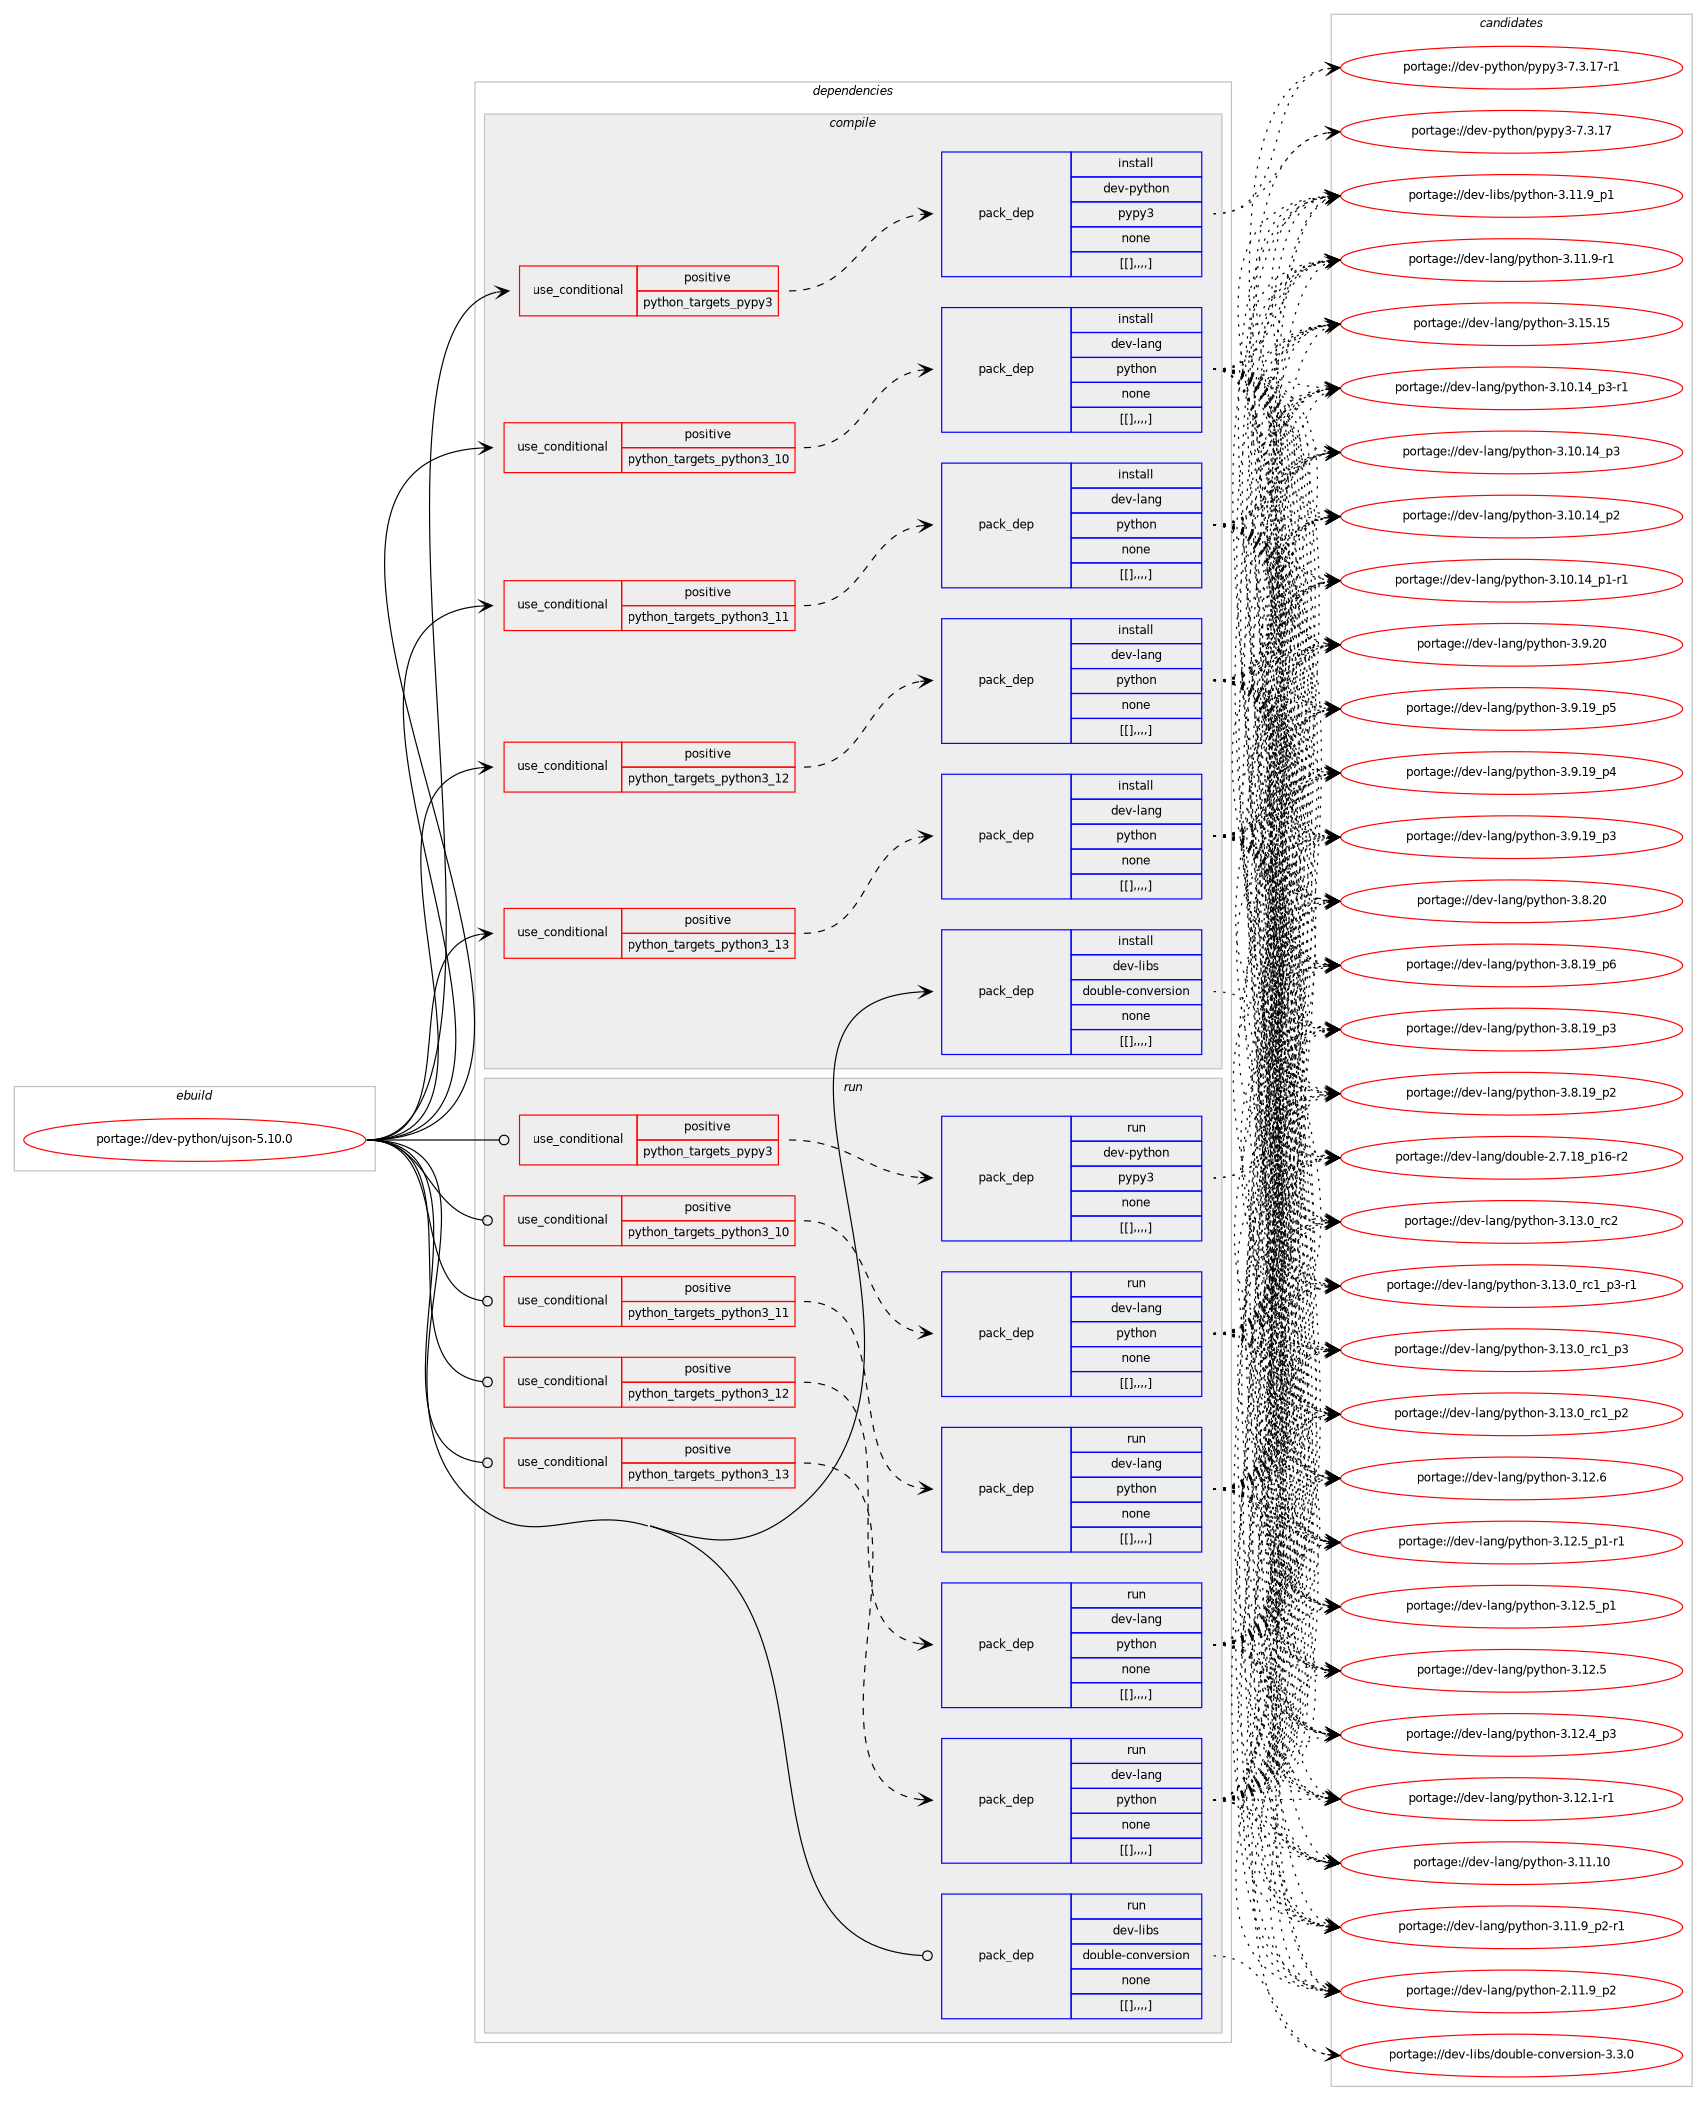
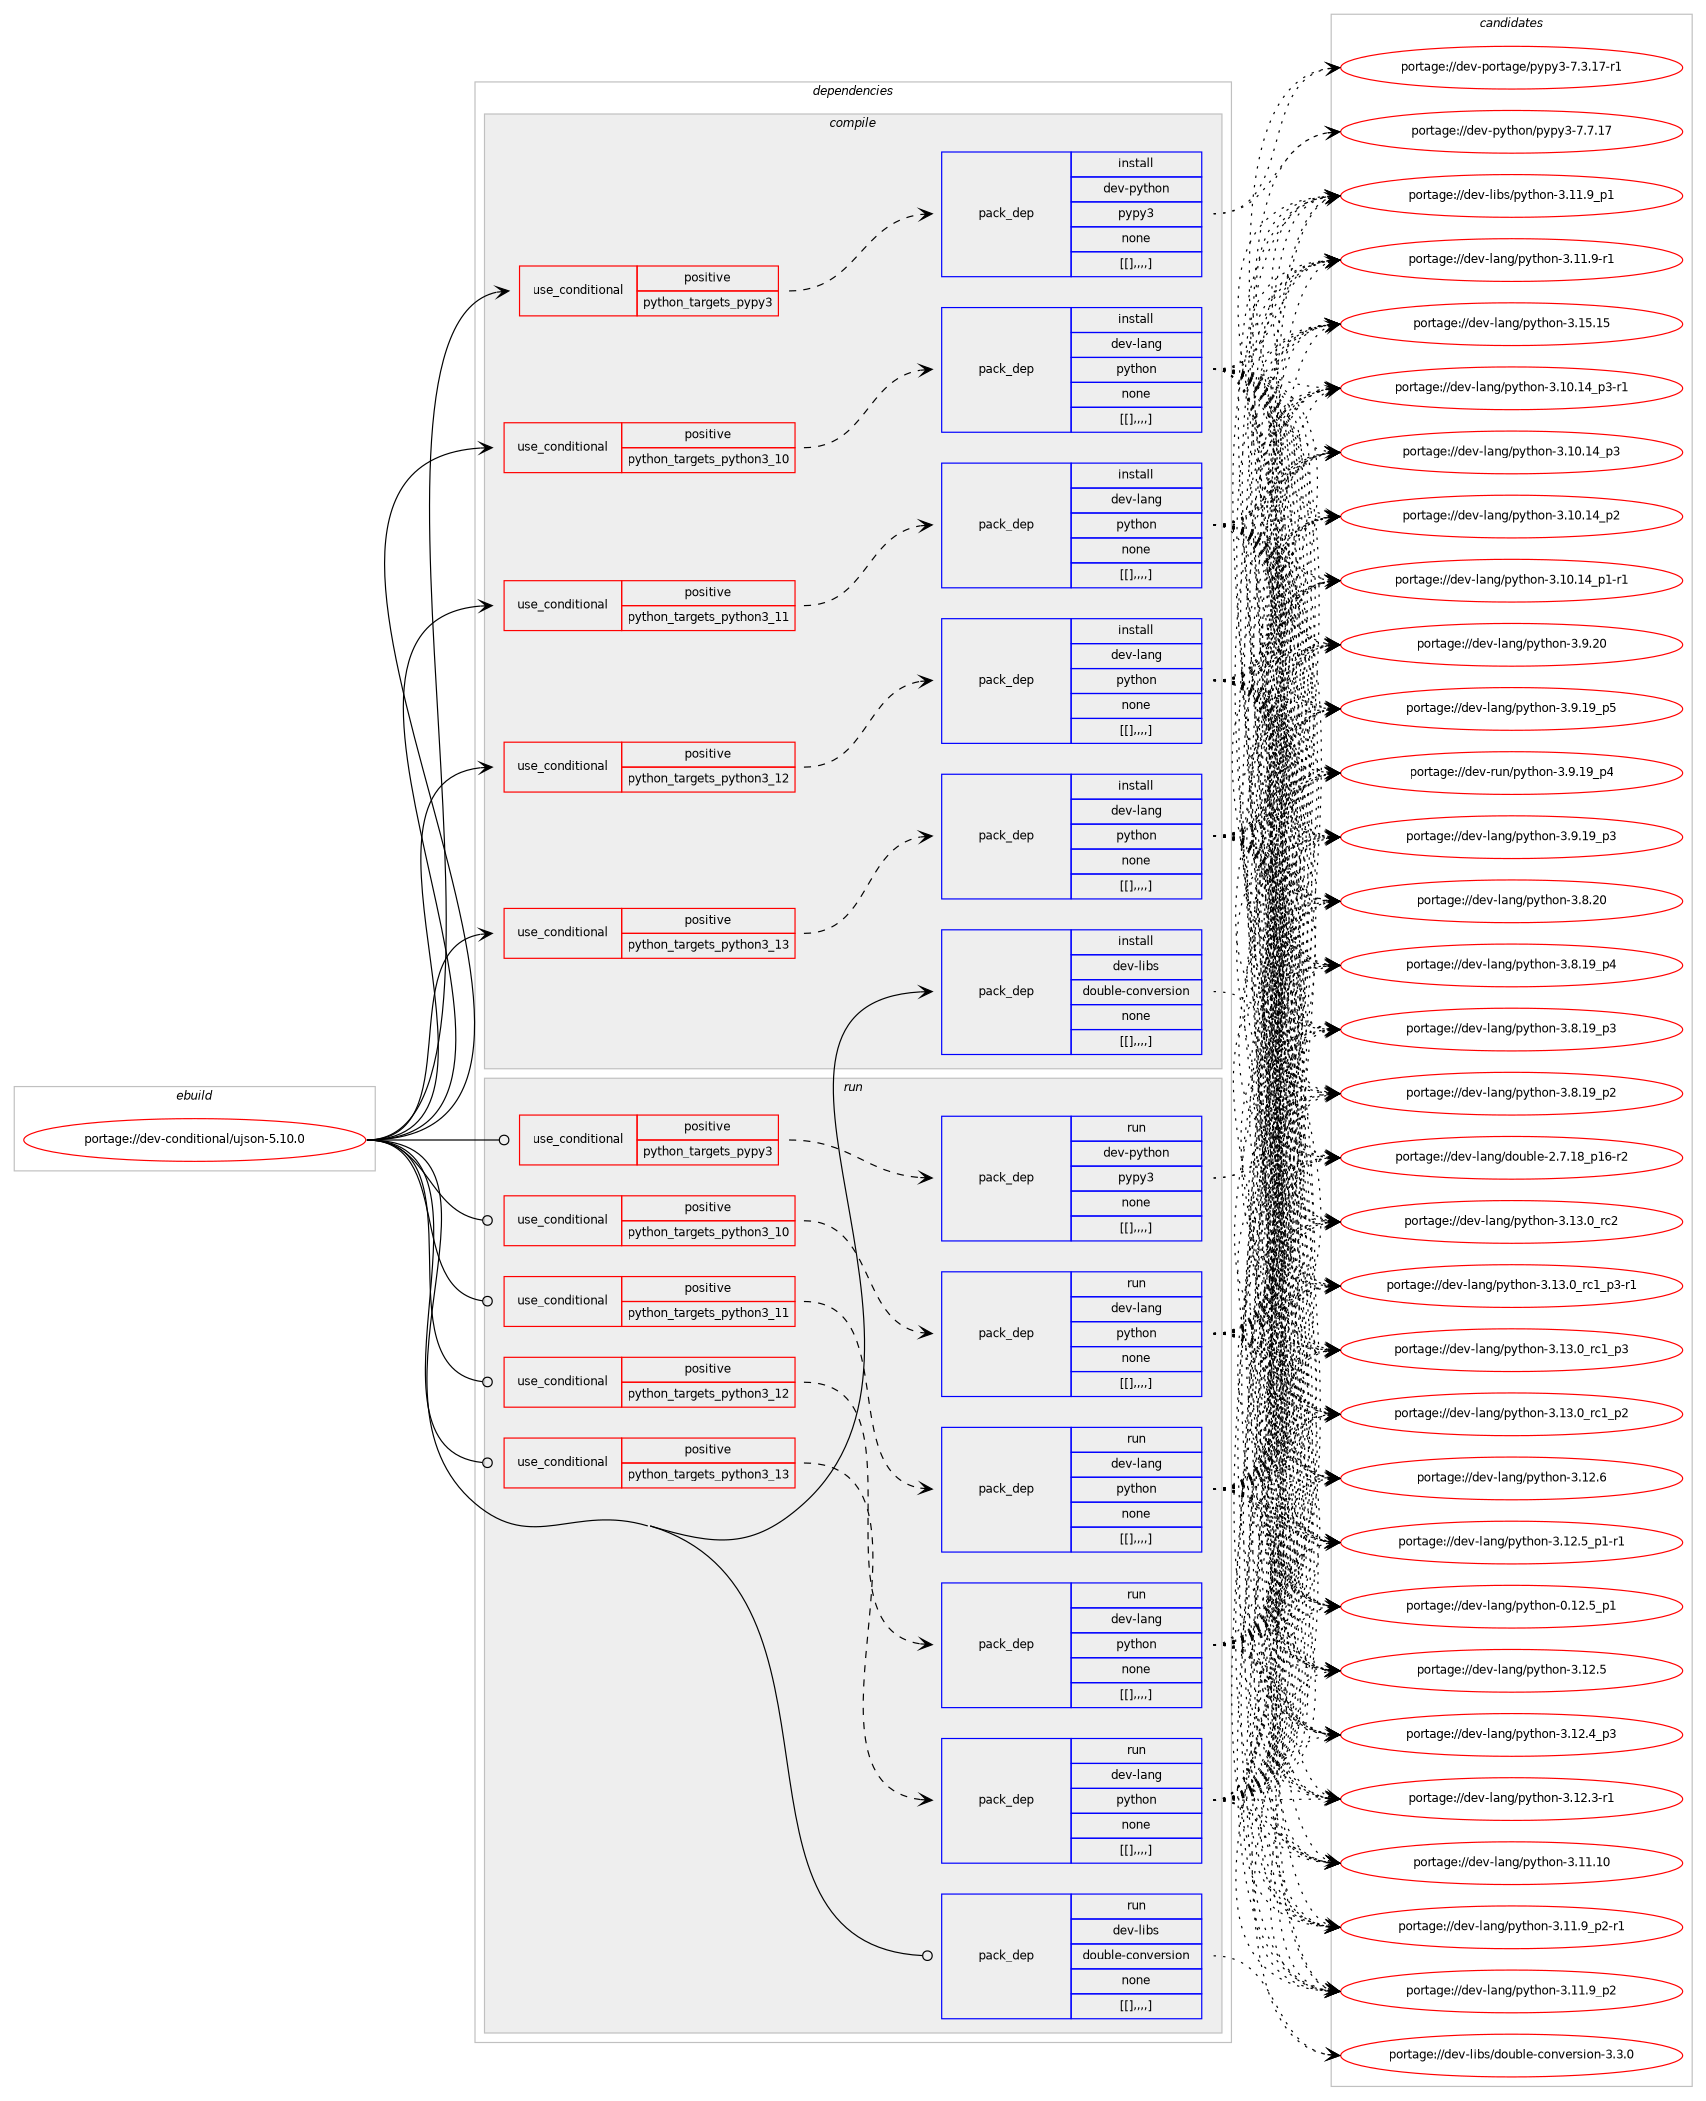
(1512, 68) -> (1512, 68)
(1512, 132) -> (1512, 132)
(1512, 773) -> (1512, 773)
(1512, 965) -> (1512, 965)
(195, 1140) -> (195, 1140)
(1512, 1607) -> (1512, 1607)
(1512, 1799) -> (1512, 1799)
(1512, 1991) -> (1512, 1991)
